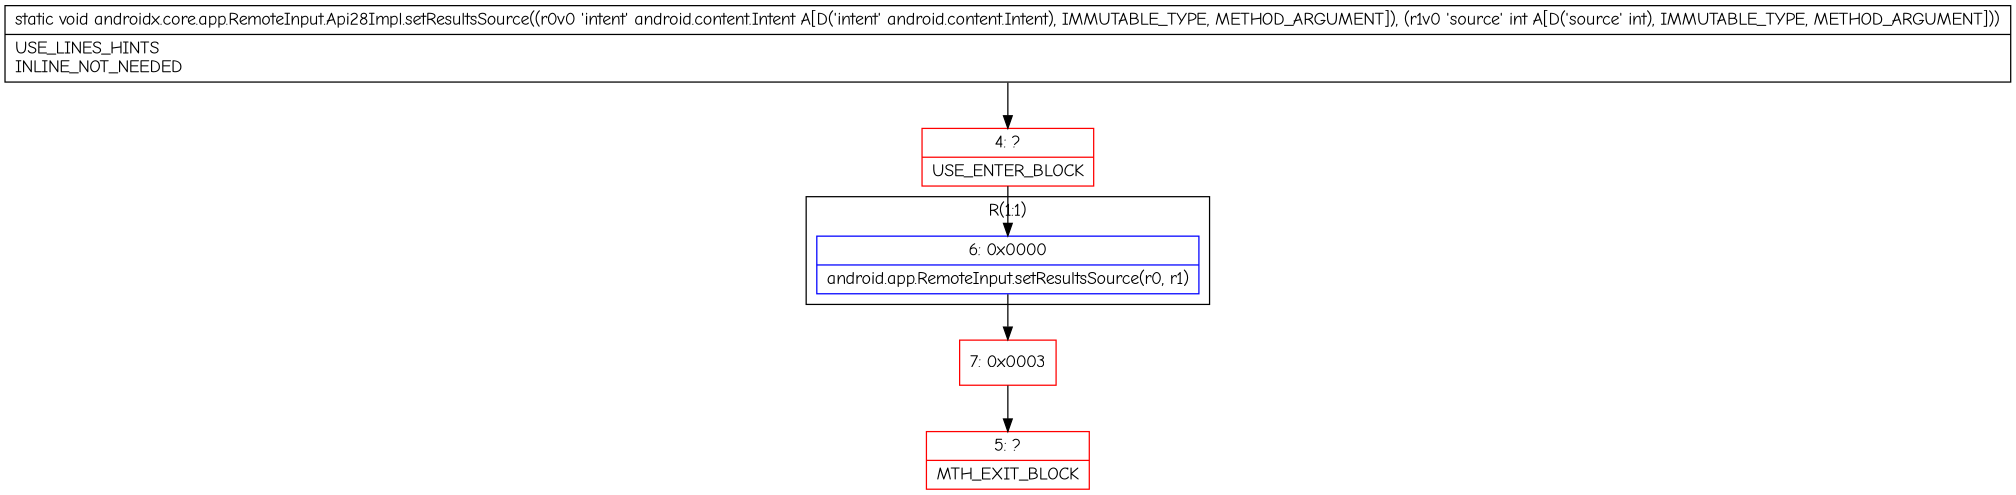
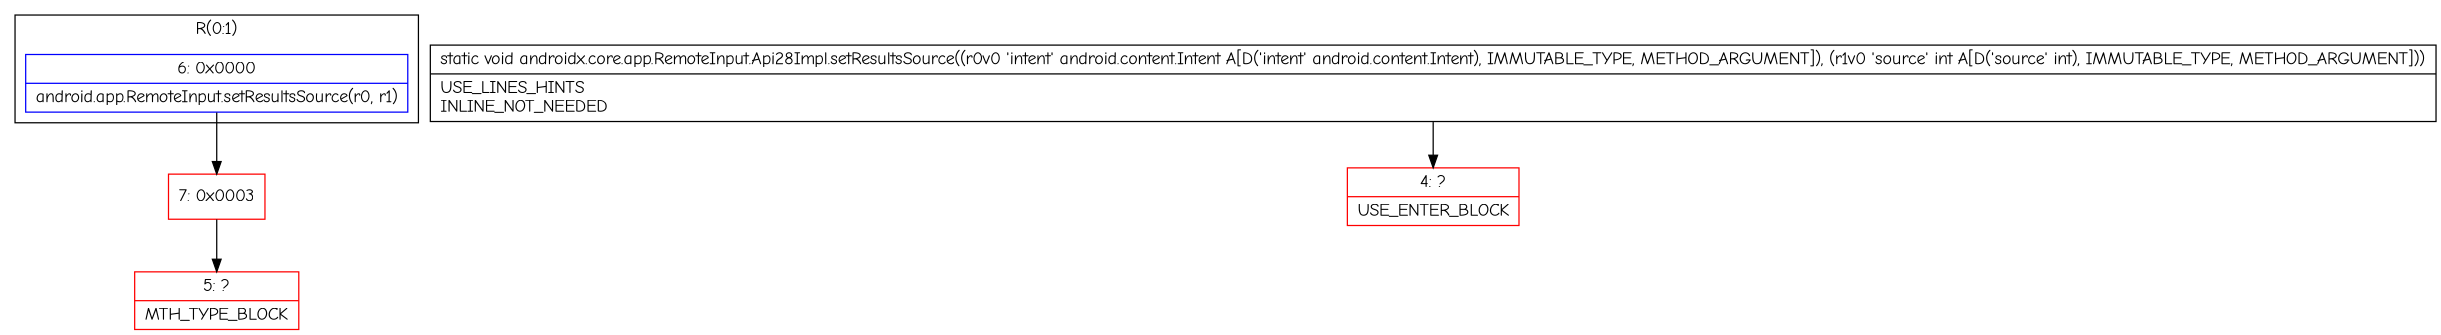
(1008, 205) -> none
(1008, 211) -> (217, 29)
(1008, 474) -> (217, 314)
